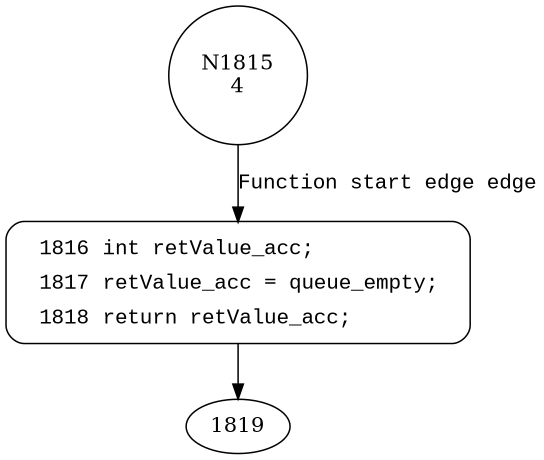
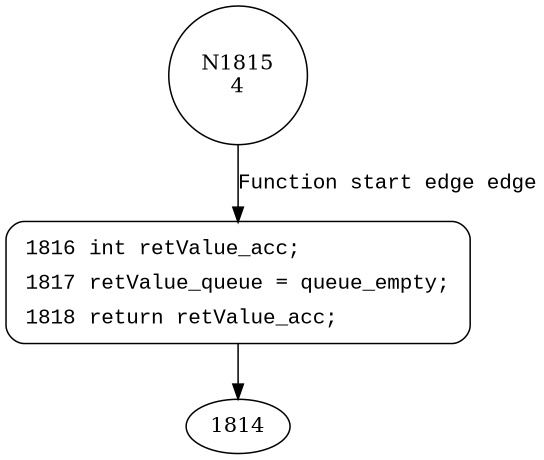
(270, 282) -> (270, 282)
(238, 426) -> (238, 426)
